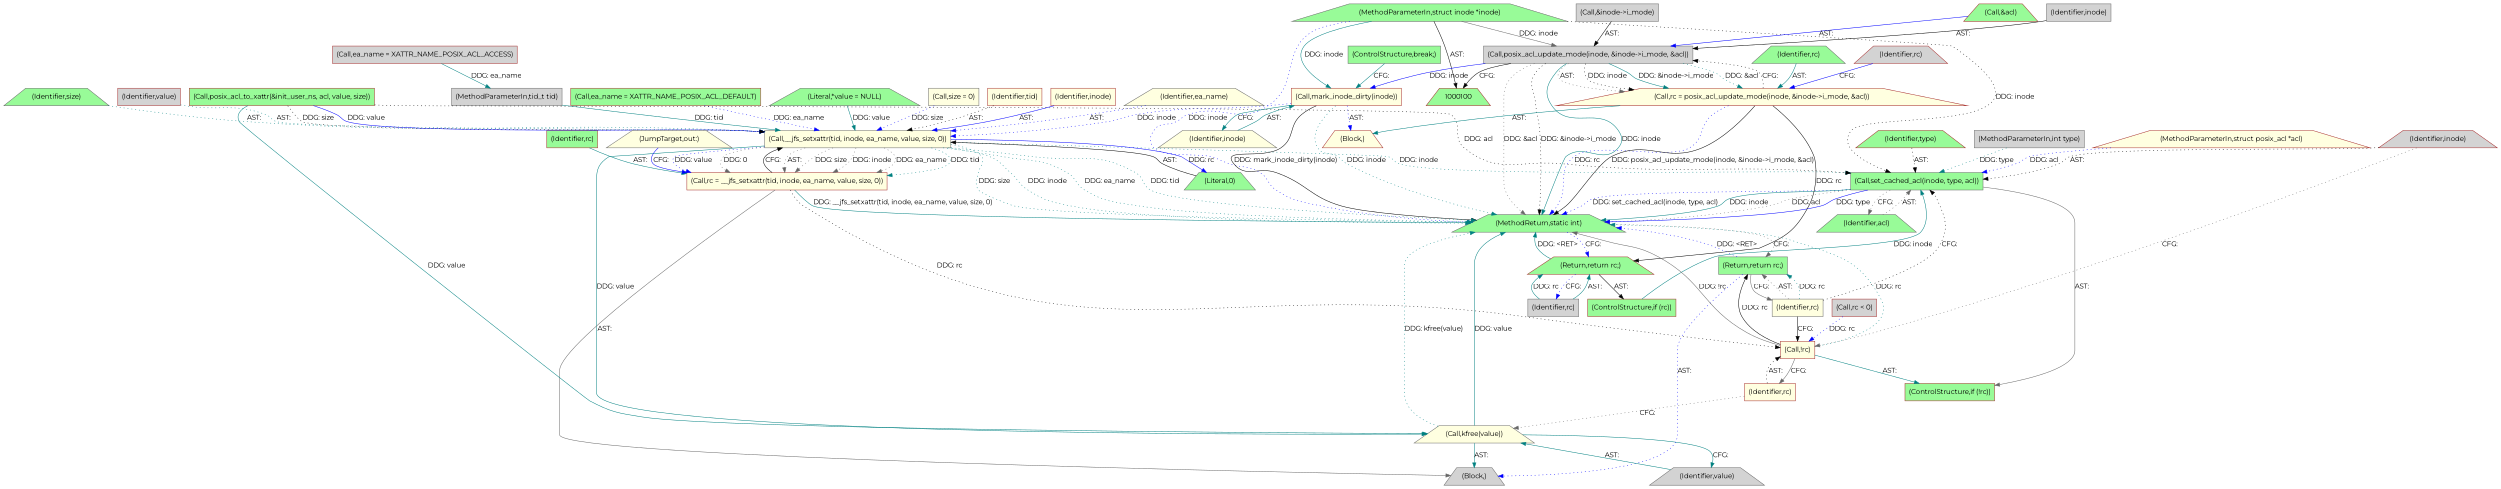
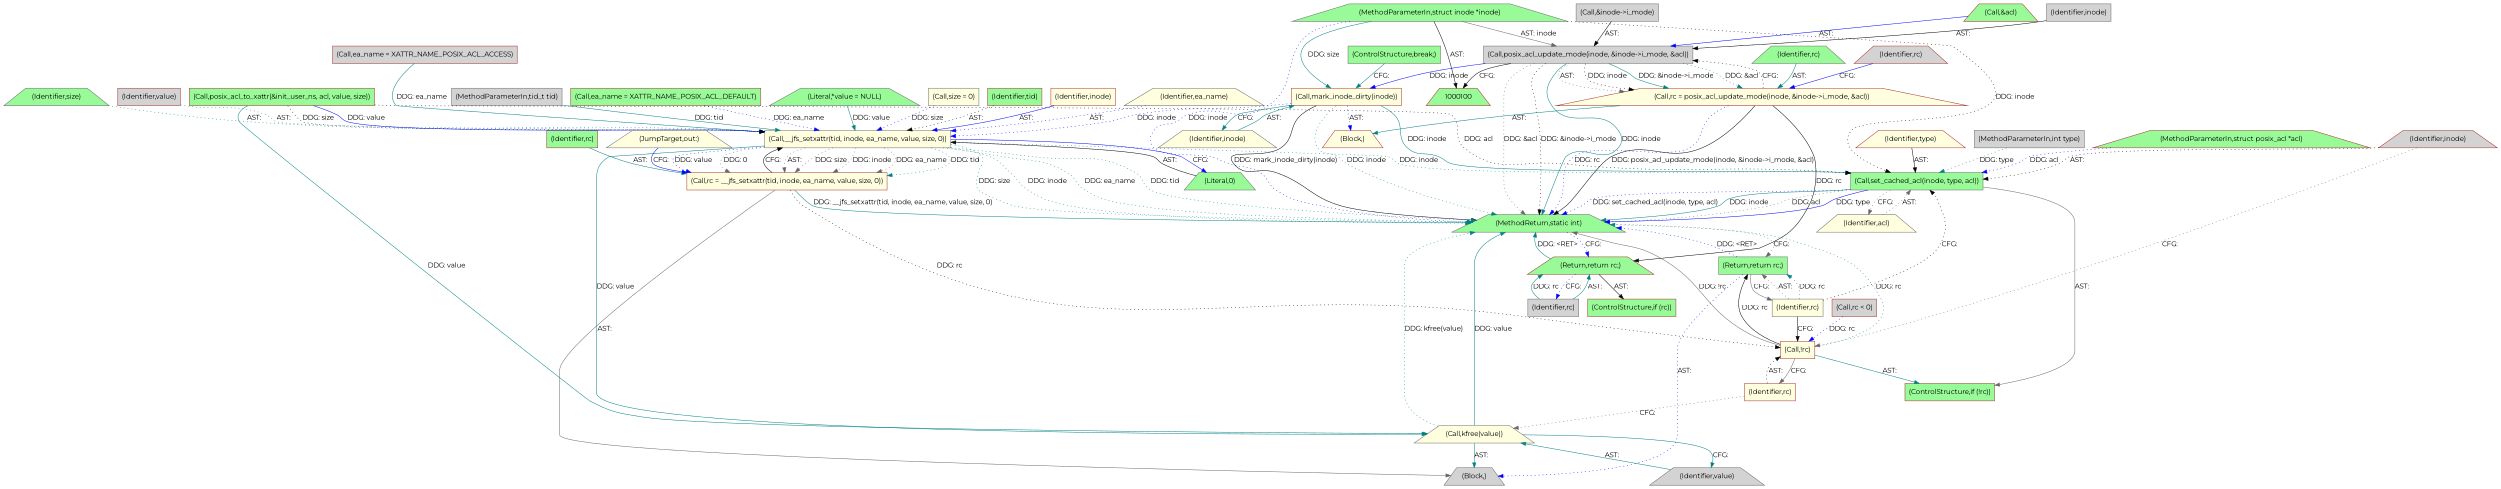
(1539, 34) -> (1539, 34)
(1324, 55) -> (1324, 55)
(464, 75) -> (553, 117)
(1015, 97) -> (1015, 97)
(1911, 139) -> (1911, 139)
(2231, 139) -> (2231, 139)
(1913, 158) -> (1913, 158)
(1202, 160) -> (1202, 160)
(1866, 223) -> (1866, 223)
(1796, 250) -> (1499, 168)
